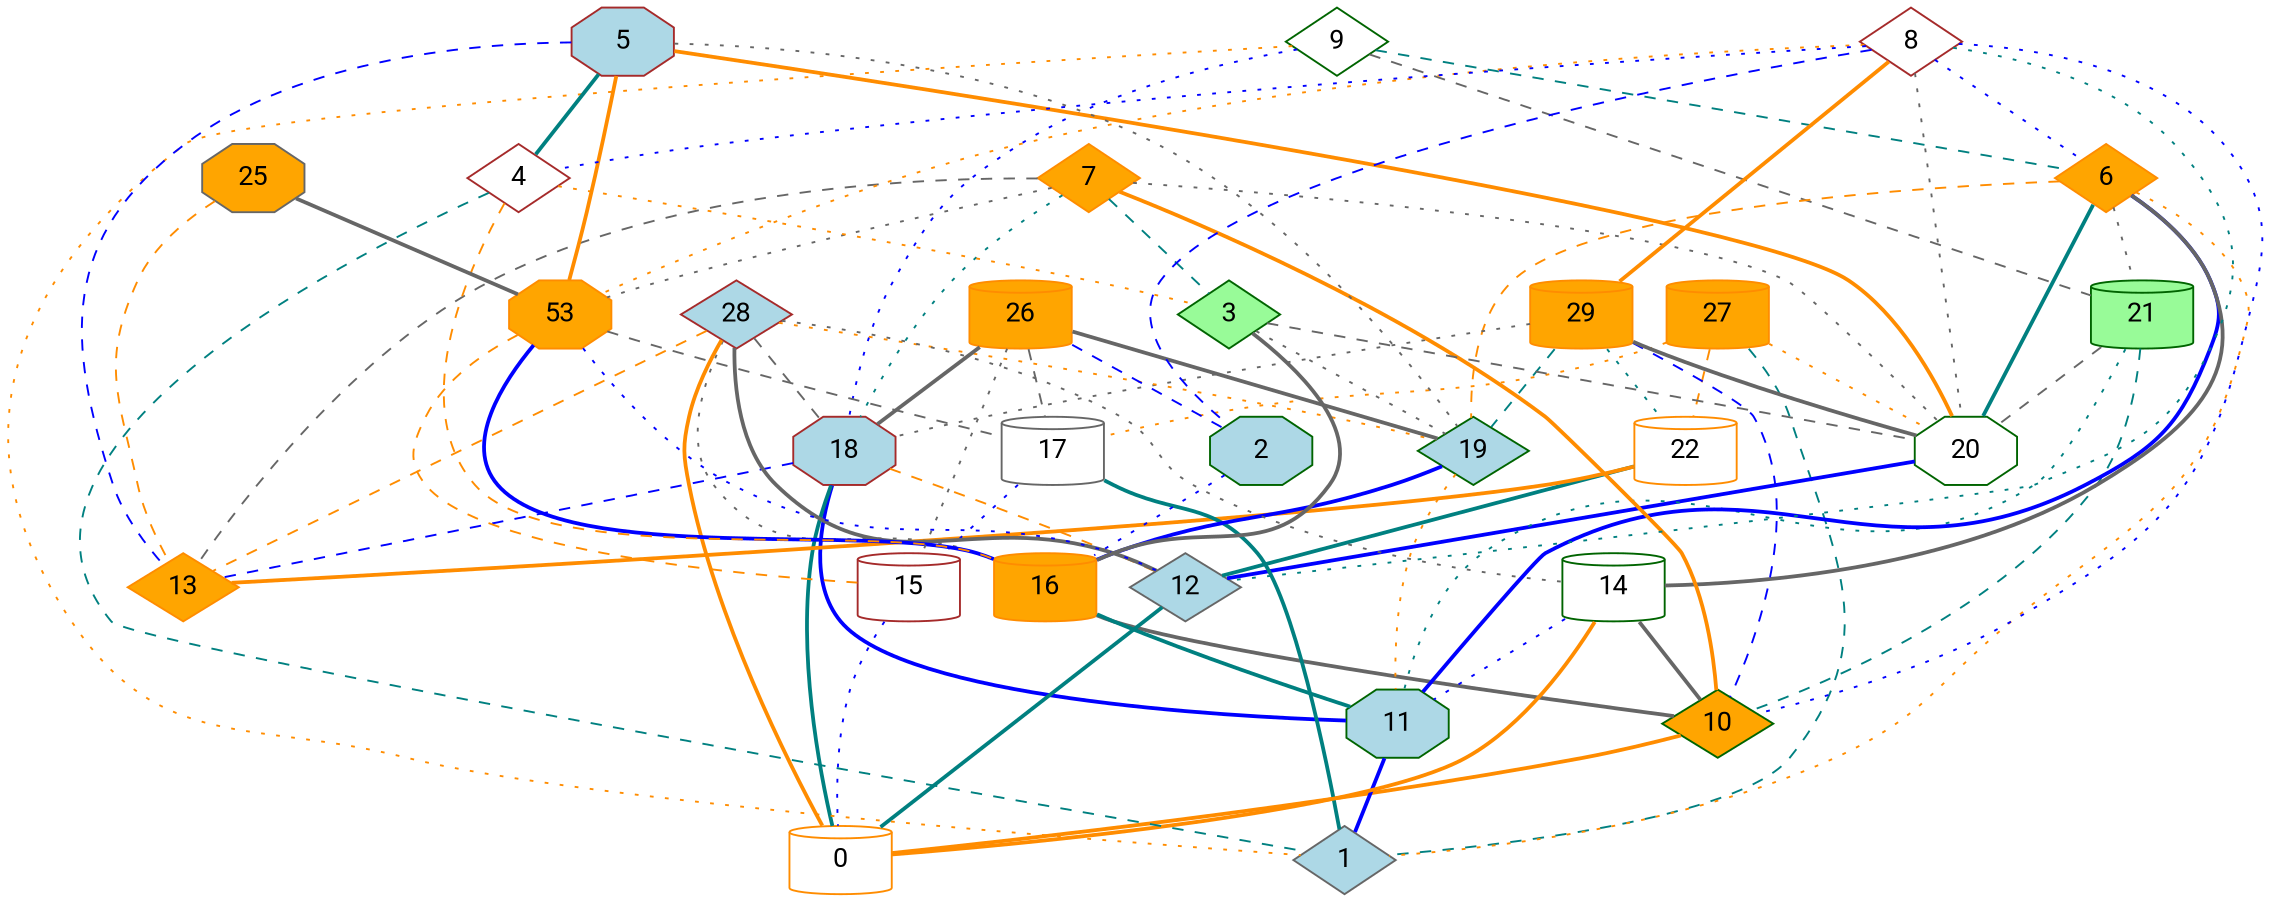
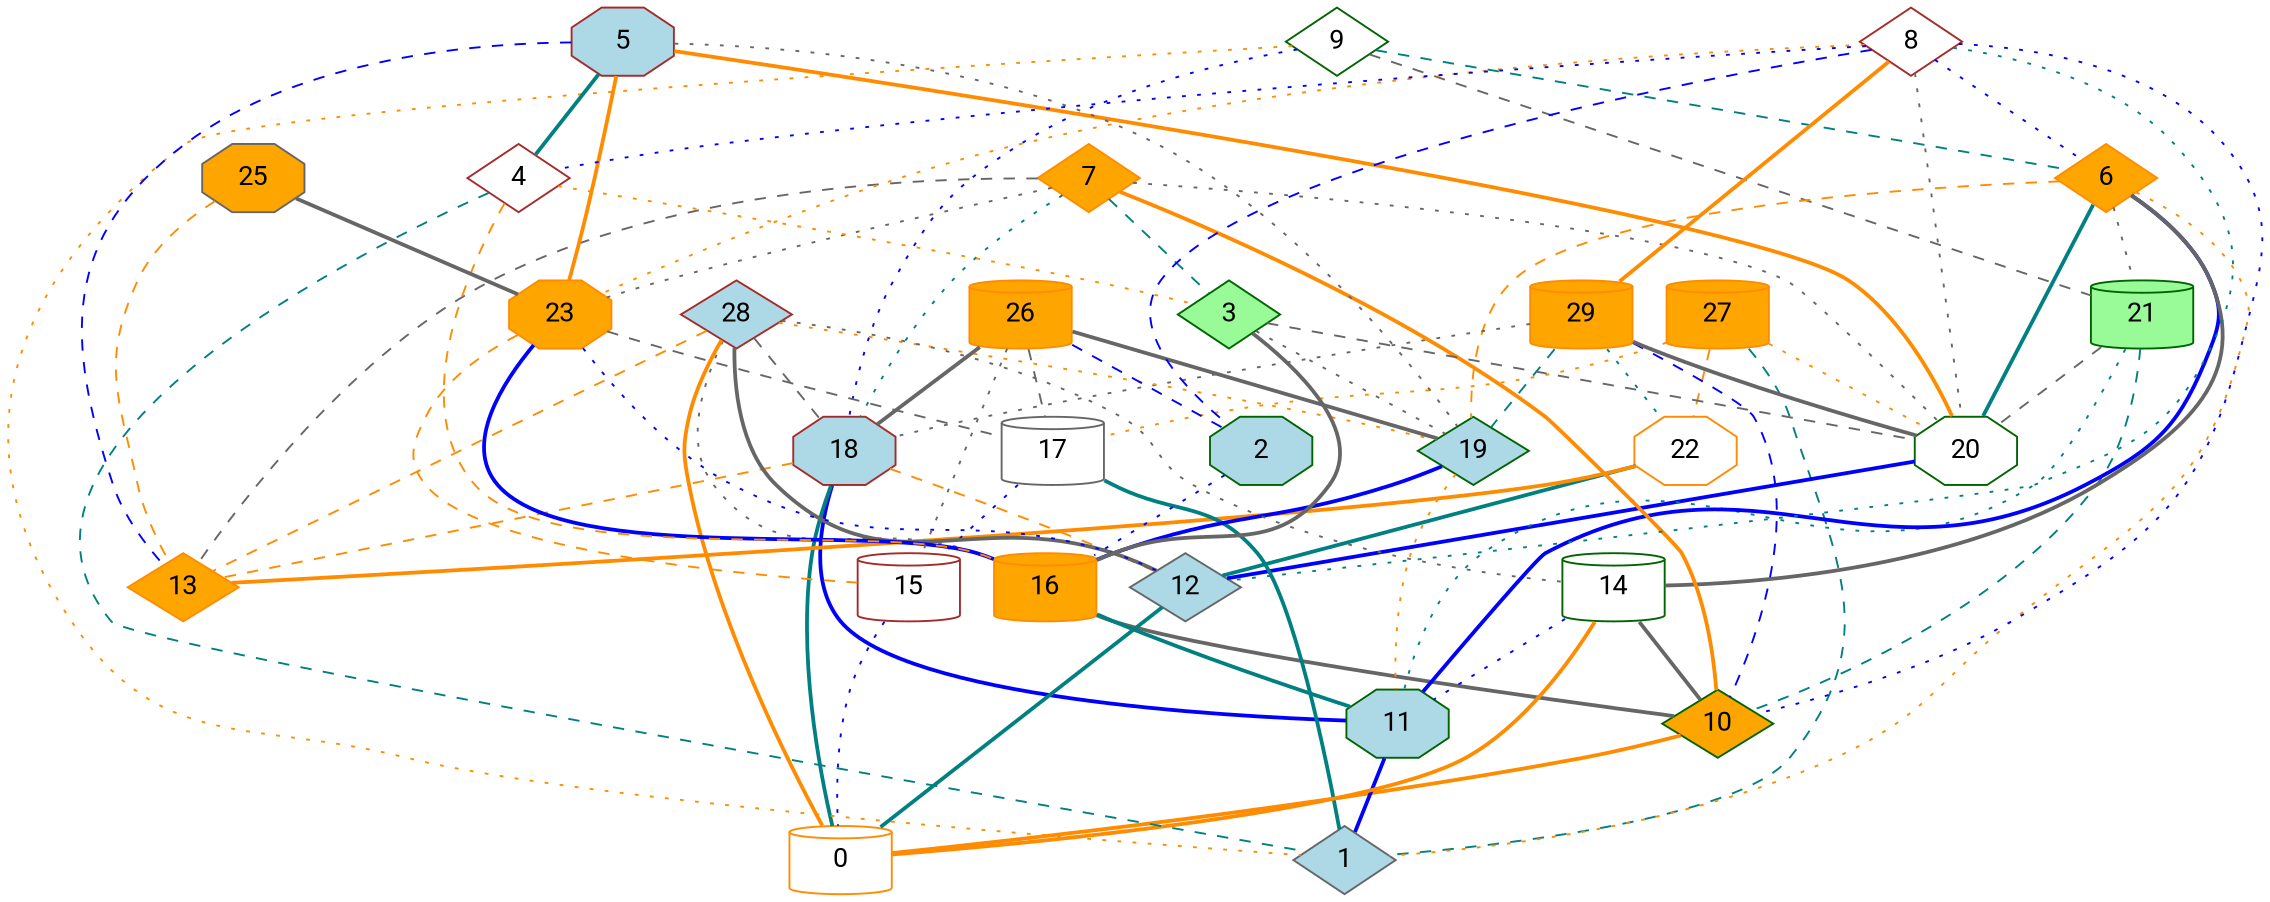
(560, 314) -> (560, 314)
(1686, 451) -> (1686, 451)
(465, 529) -> (465, 529)
